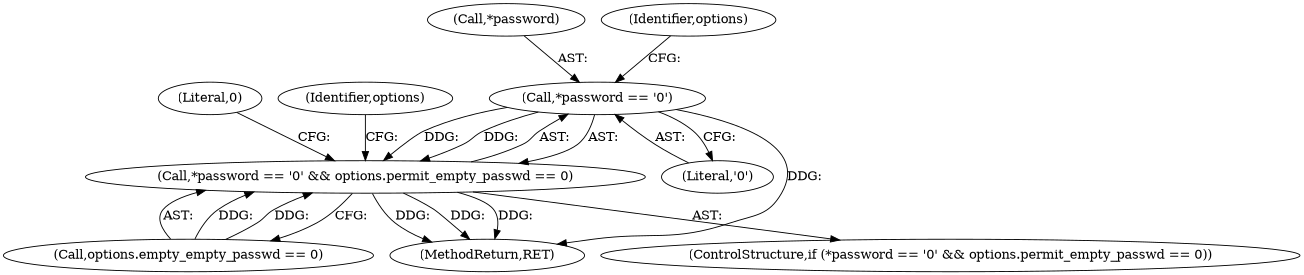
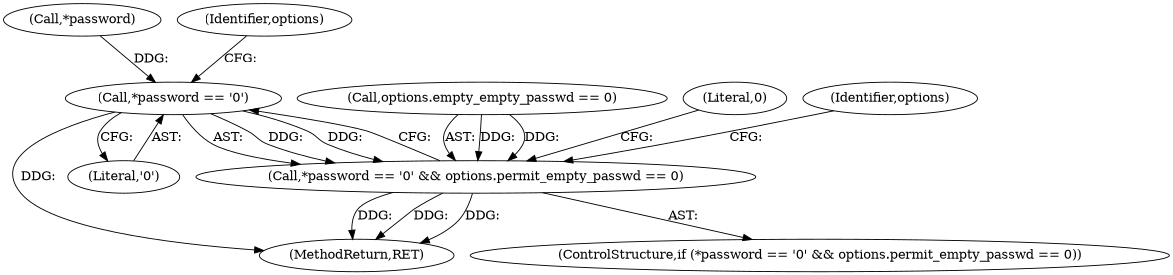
(575, 59) -> (153, 59)
(557, 138) -> (417, 138)
(319, 221) -> none
